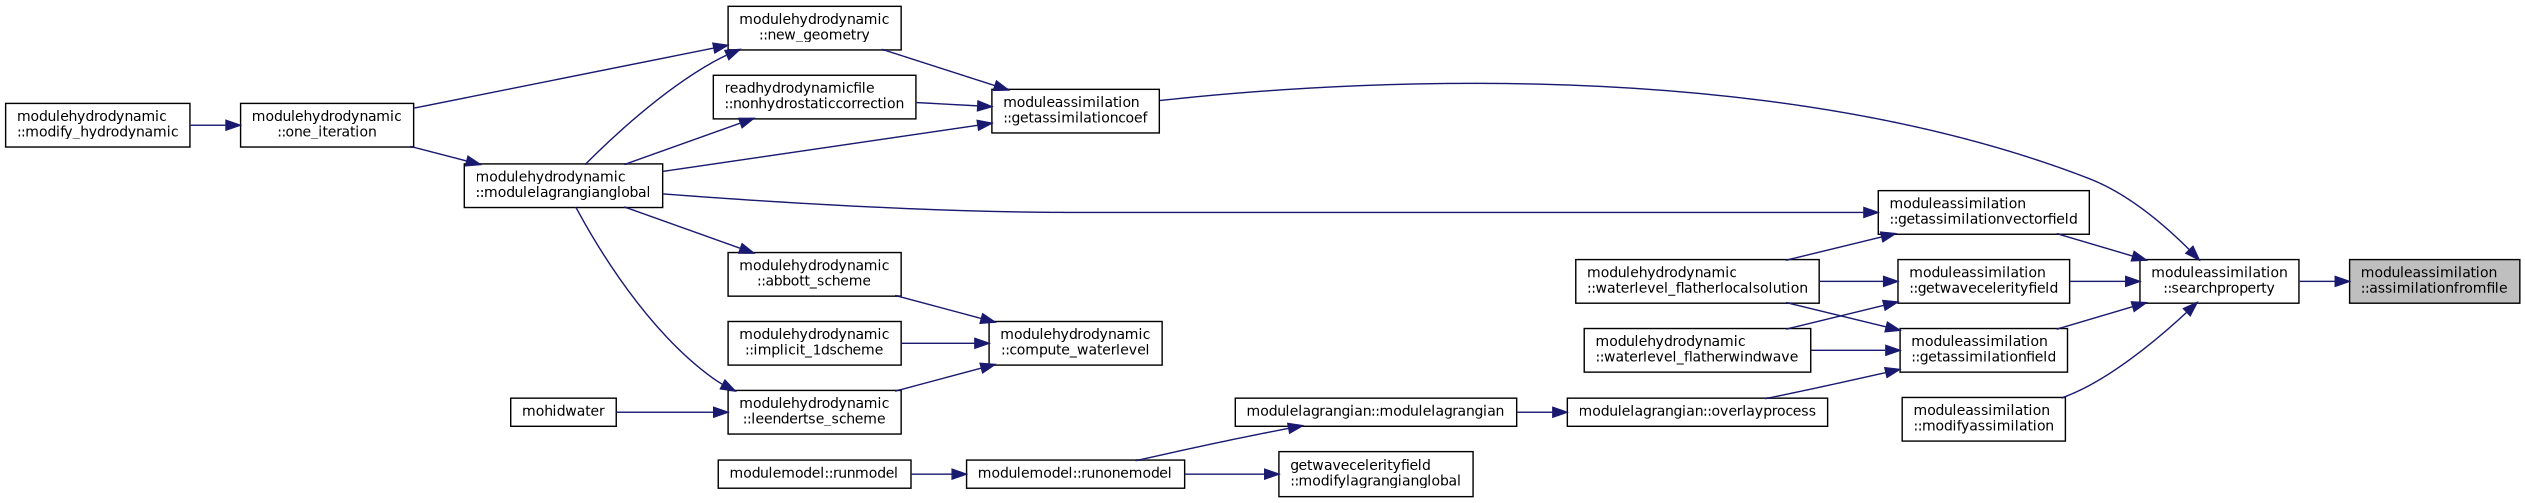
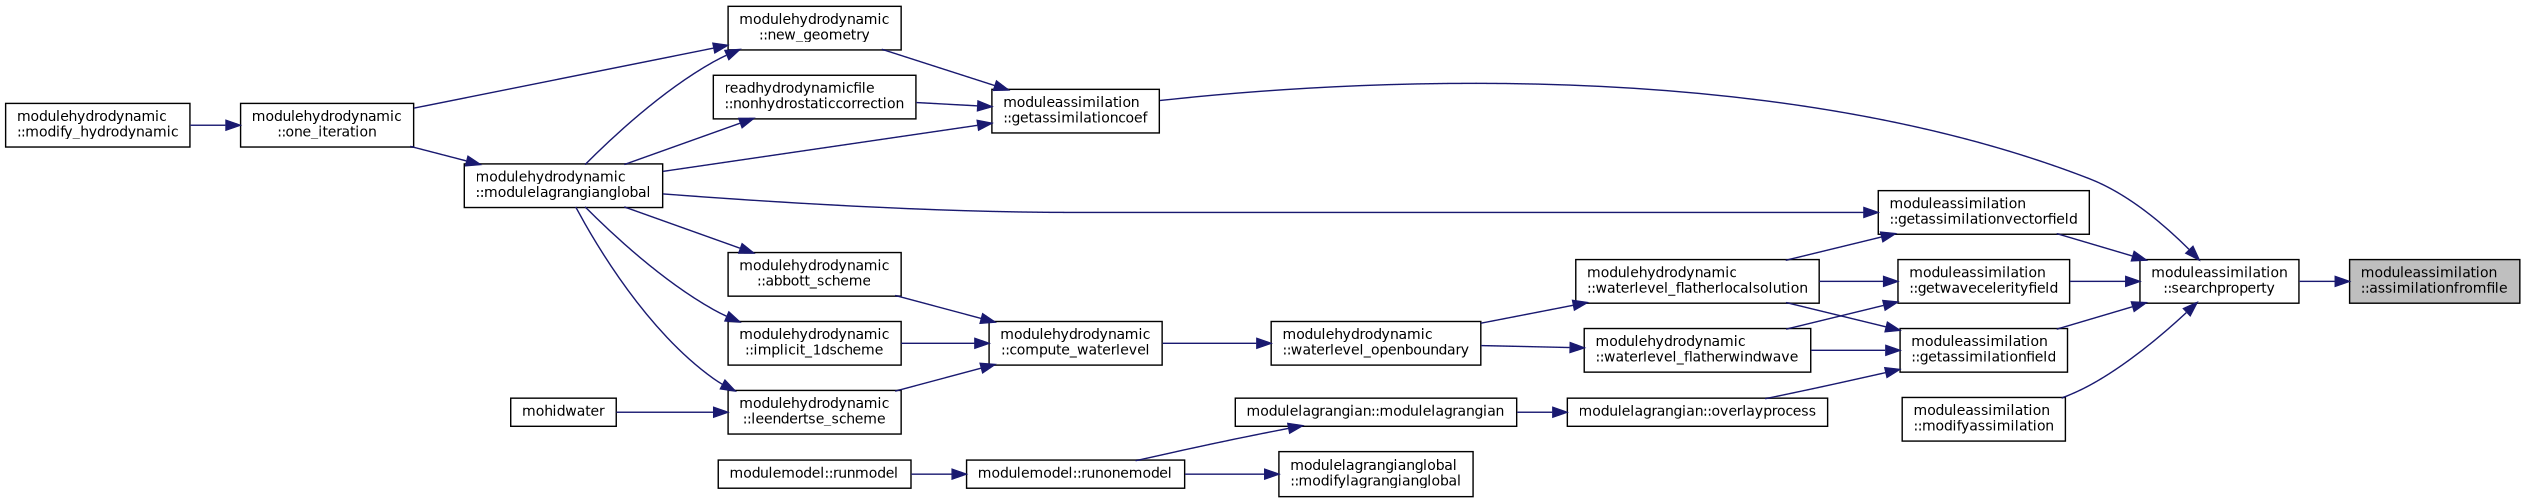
none -> (652, 267)
none -> (1376, 343)
(1376, 474) -> (1376, 474)
